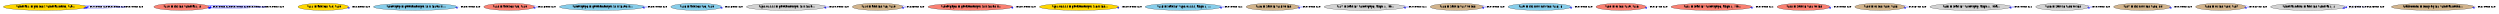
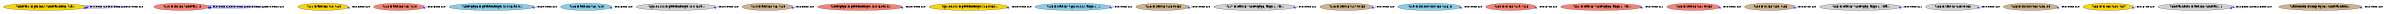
(415, 7) -> none
(2142, 7) -> (2031, 7)
(2221, 7) -> (2108, 7)
